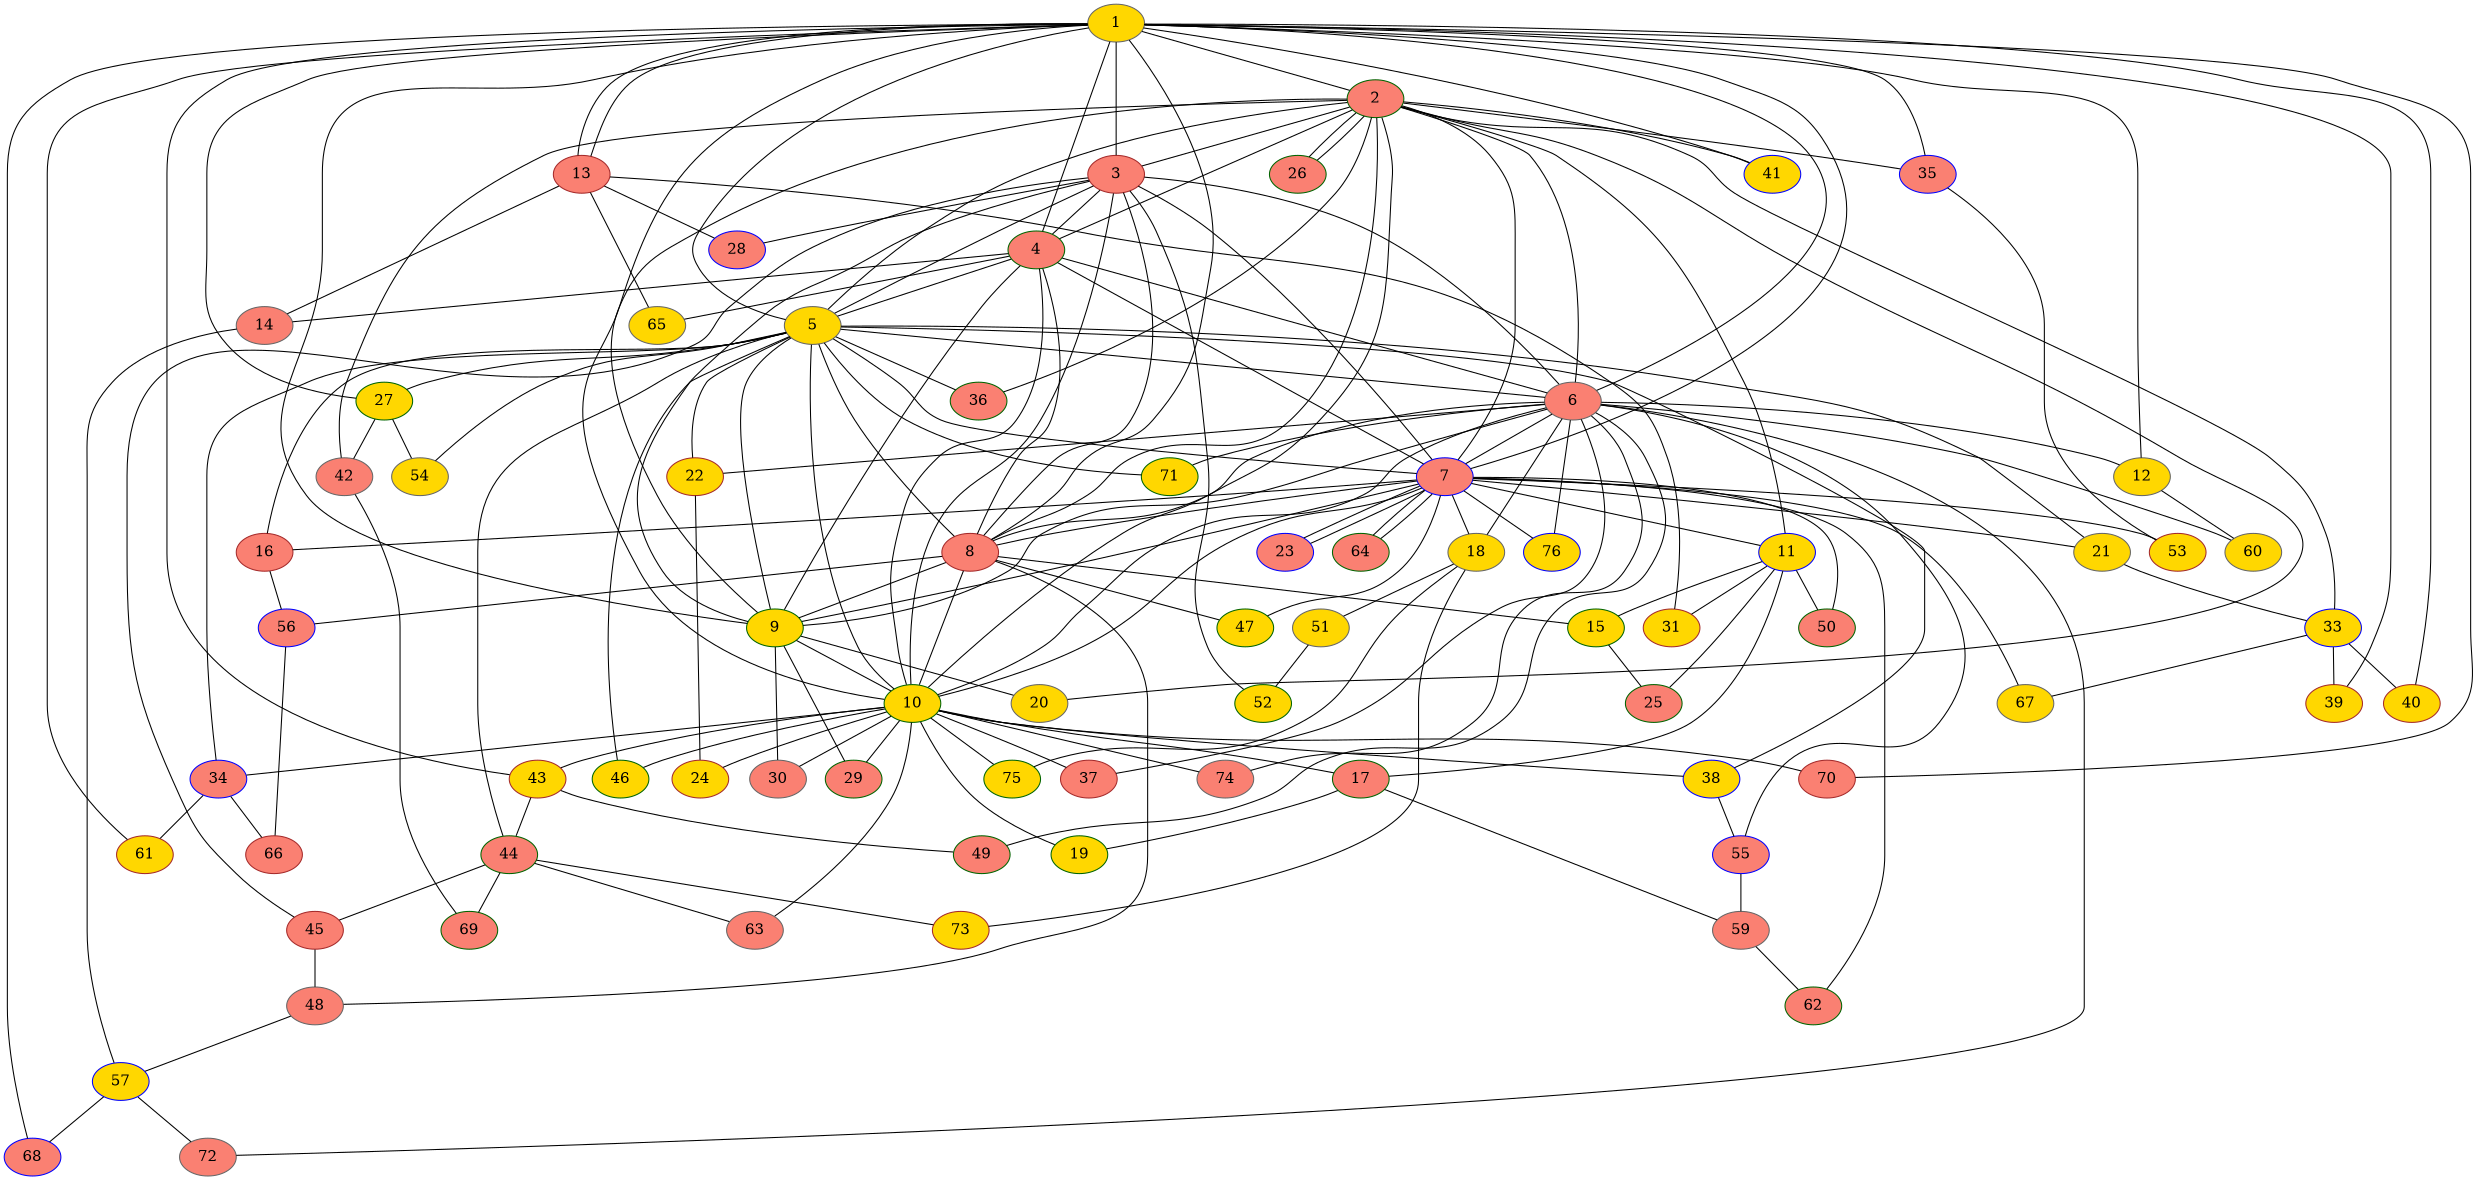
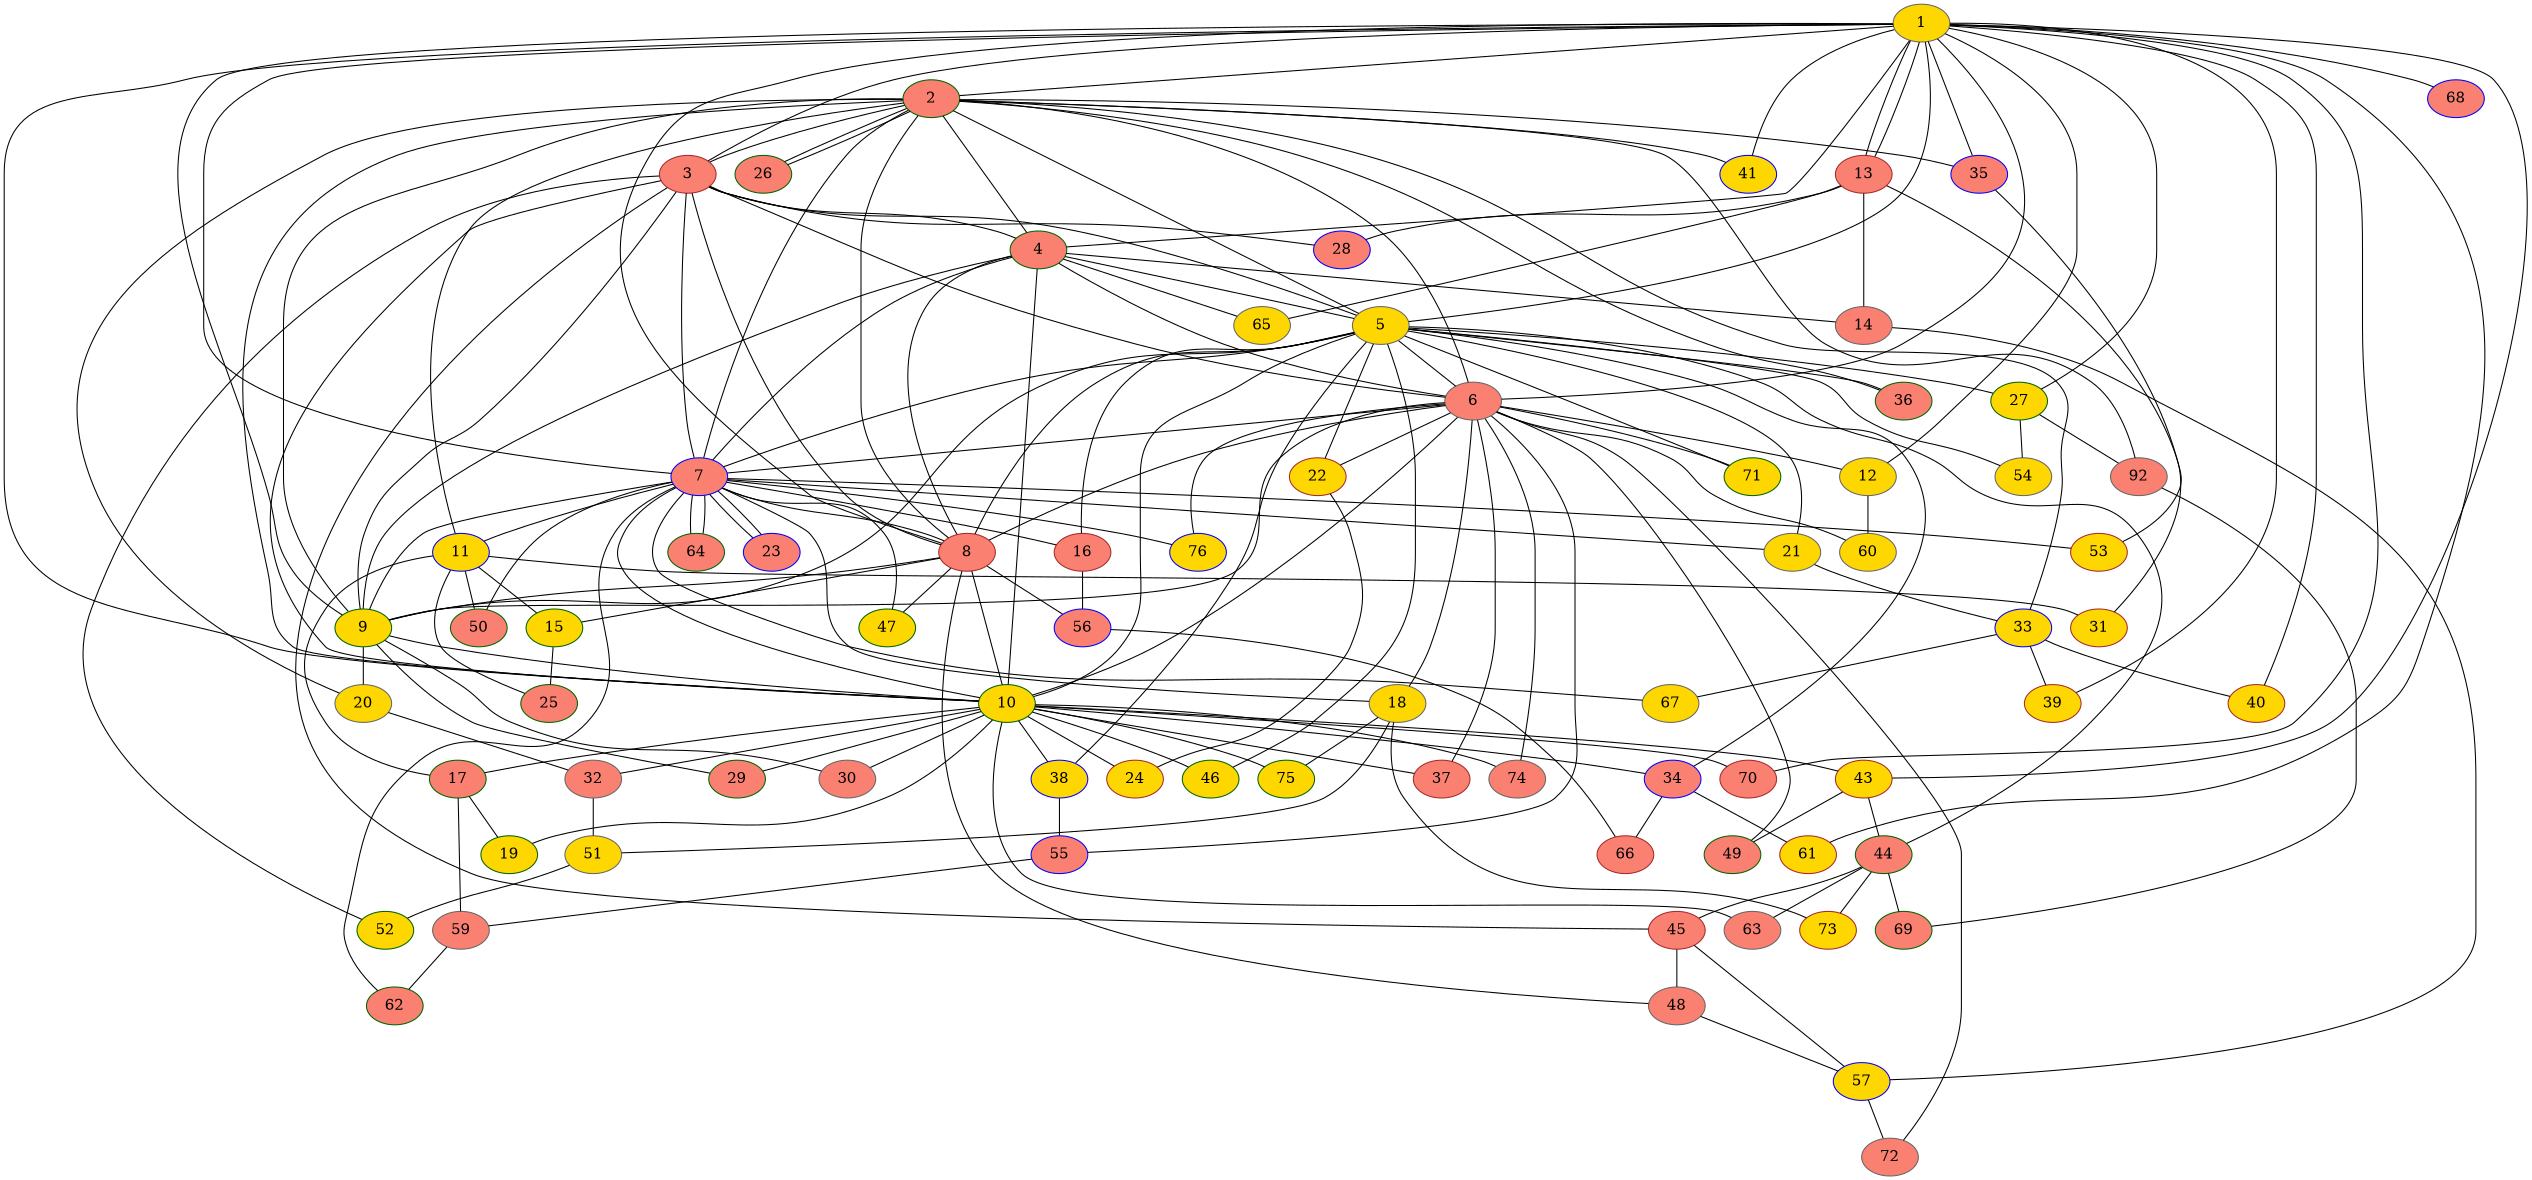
(344, 477) -> (2139, 477)
none -> (593, 779)
(77, 1119) -> (1769, 1006)
